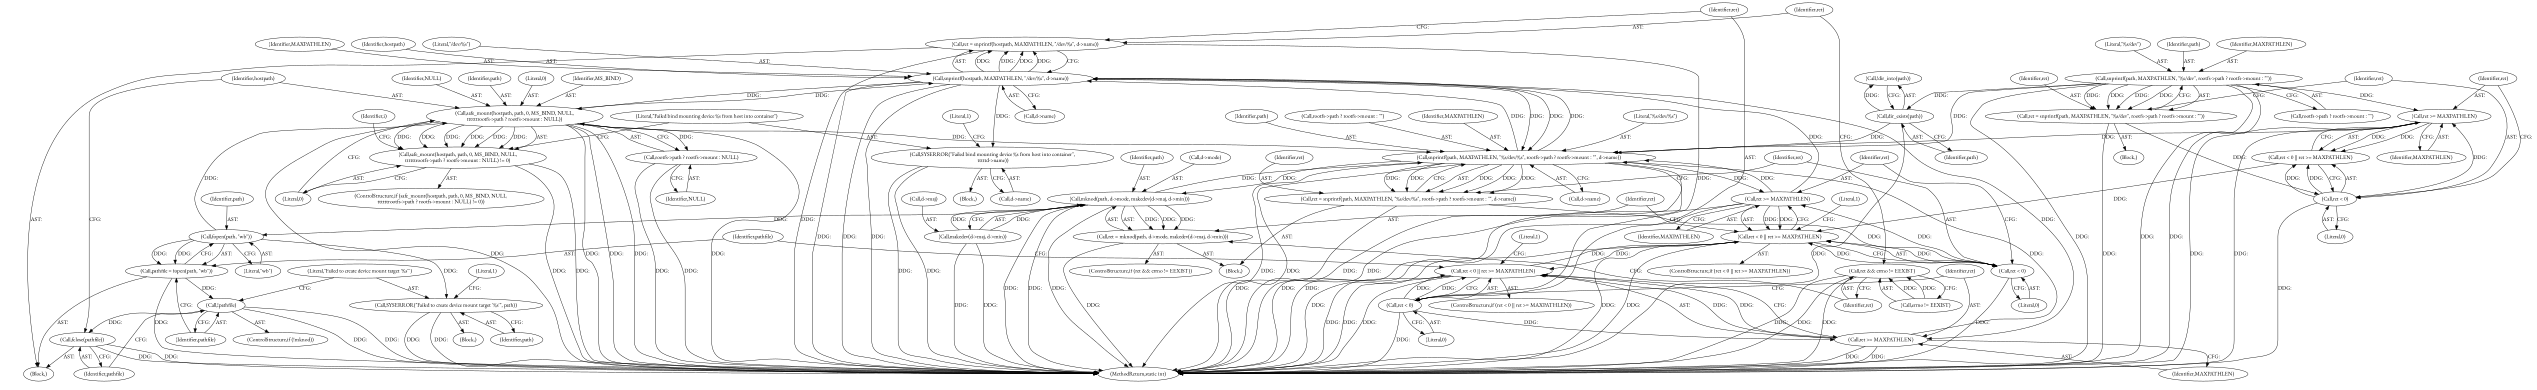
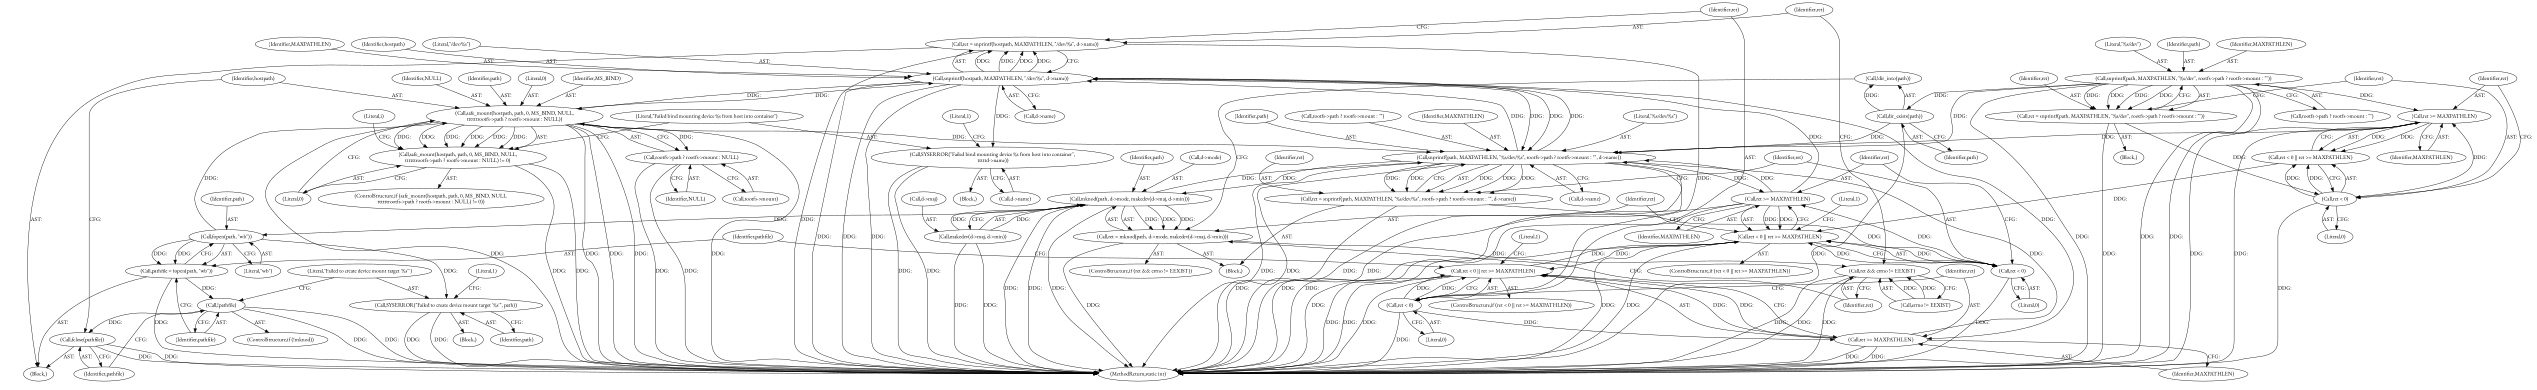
(1888, 96) -> (1503, 84)
(374, 116) -> (374, 116)
none -> (756, 199)
none -> (1538, 260)
